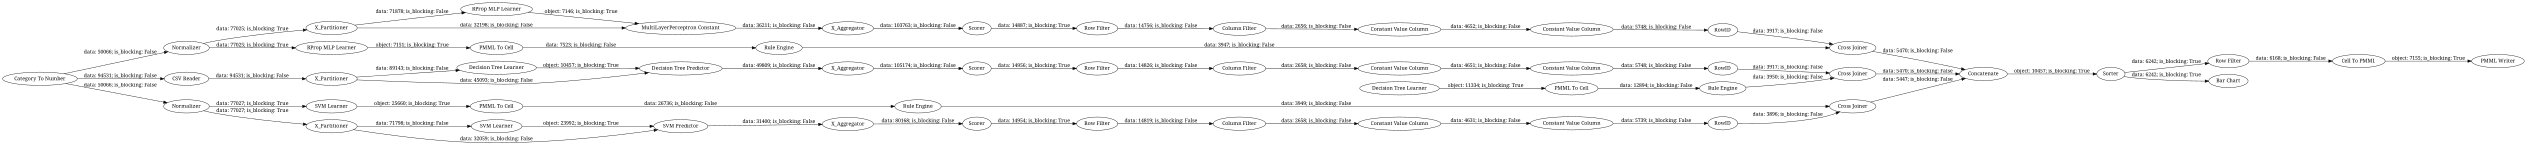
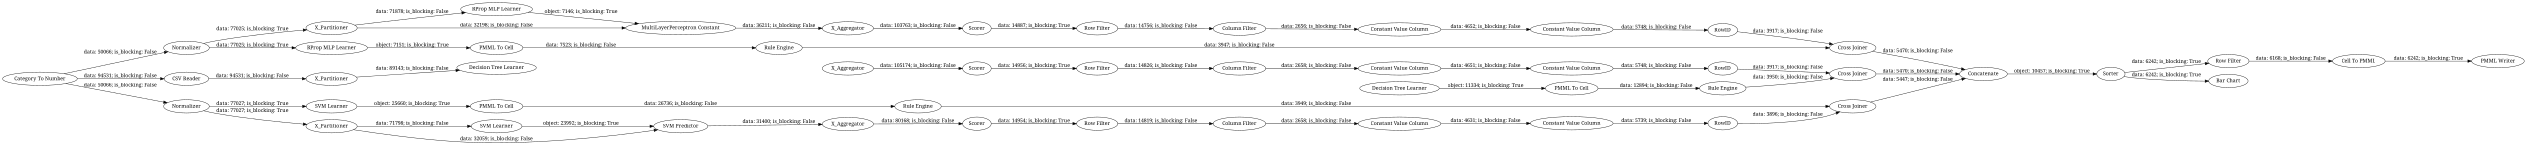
(2428, 58) -> (2428, 58)
(681, 68) -> none
